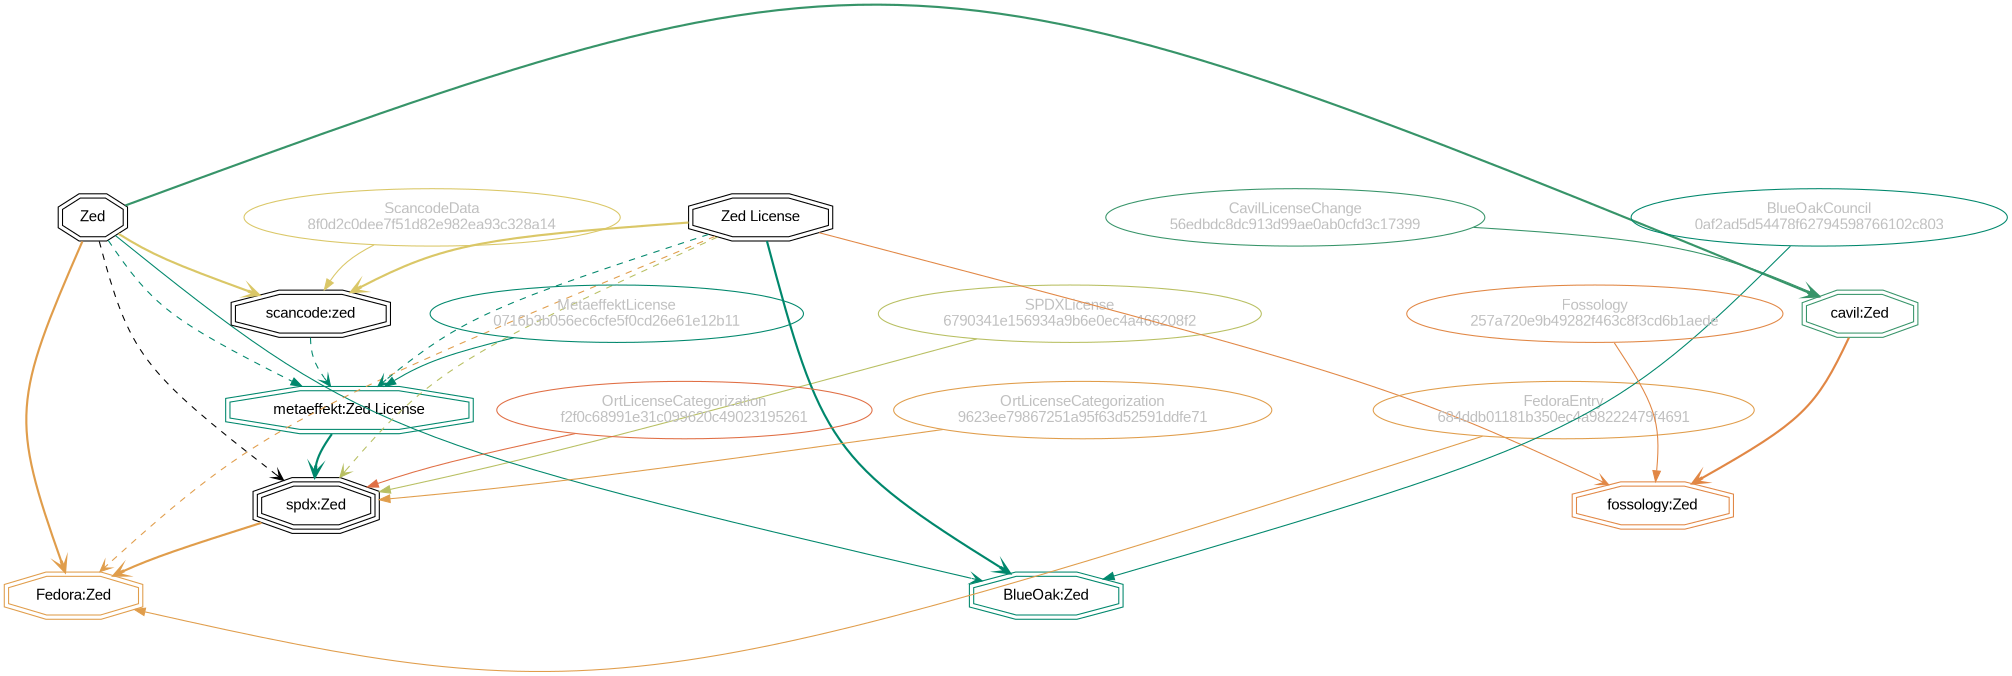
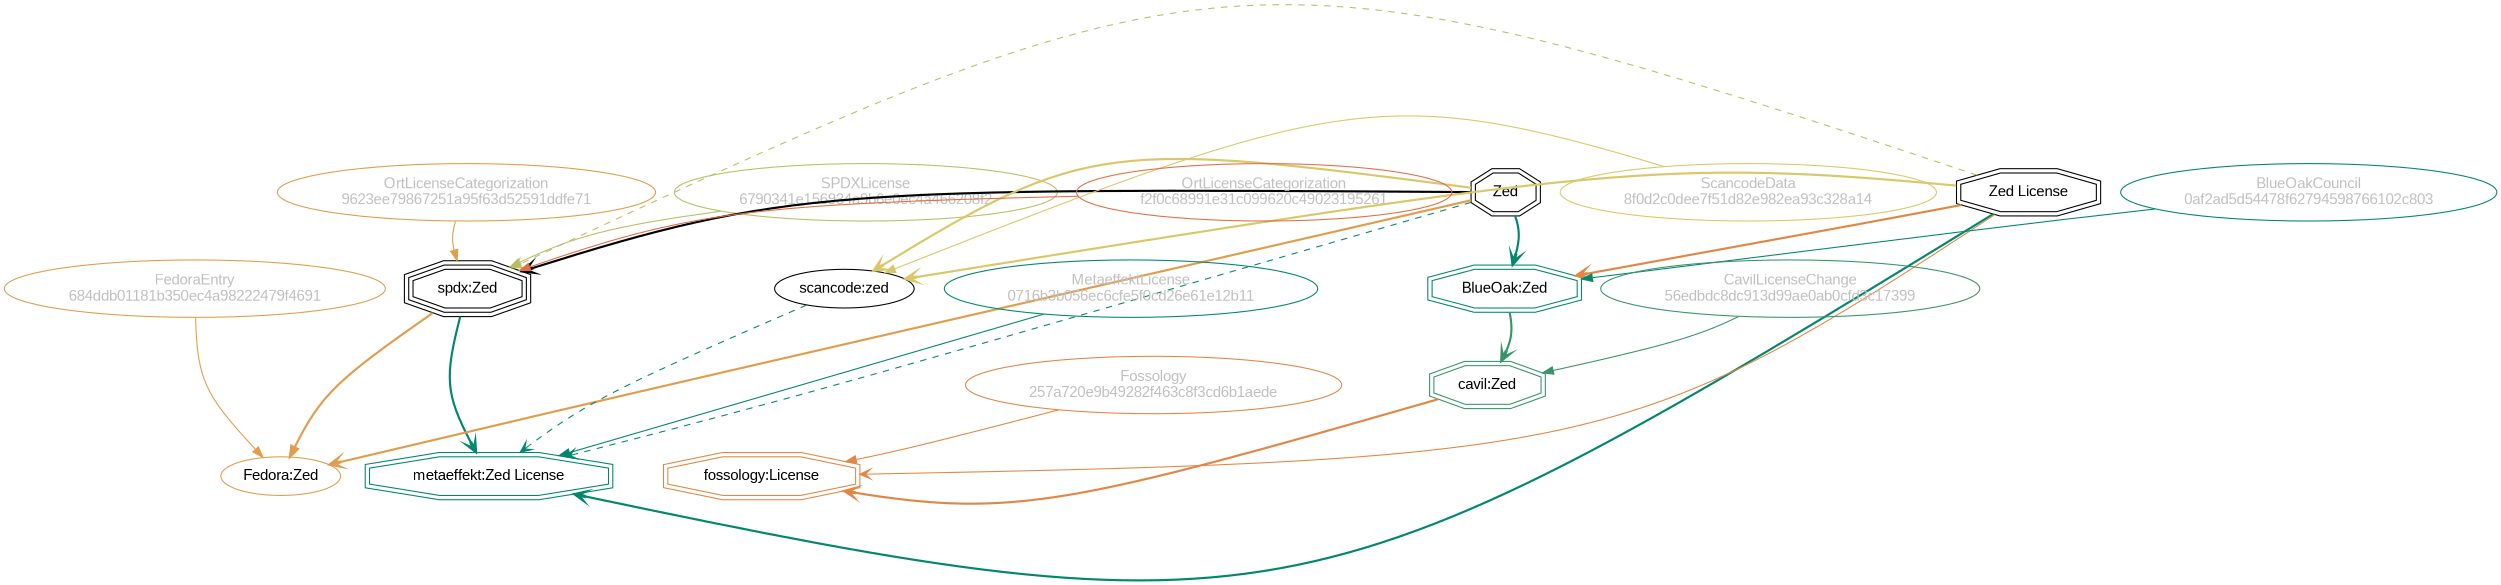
(976, 14) -> (1511, 332)
(540, 292) -> (1327, 556)
(311, 314) -> (844, 289)
(189, 325) -> (1024, 331)
(161, 376) -> (1140, 191)
(380, 380) -> none
(838, 437) -> (1774, 240)
(322, 449) -> (450, 381)
(541, 471) -> (1519, 235)
(1653, 505) -> (762, 476)
(192, 545) -> (354, 371)
(74, 596) -> (281, 476)
